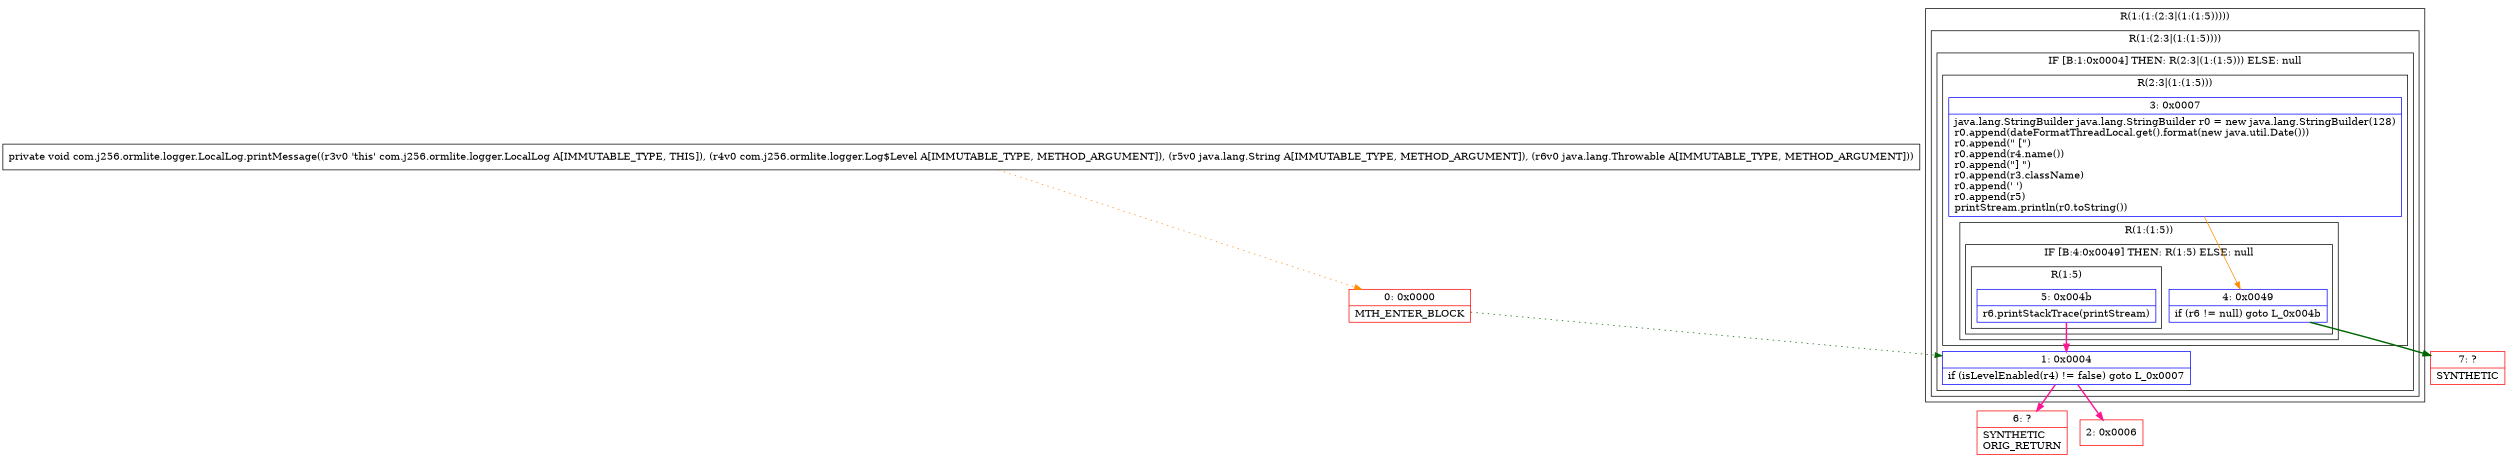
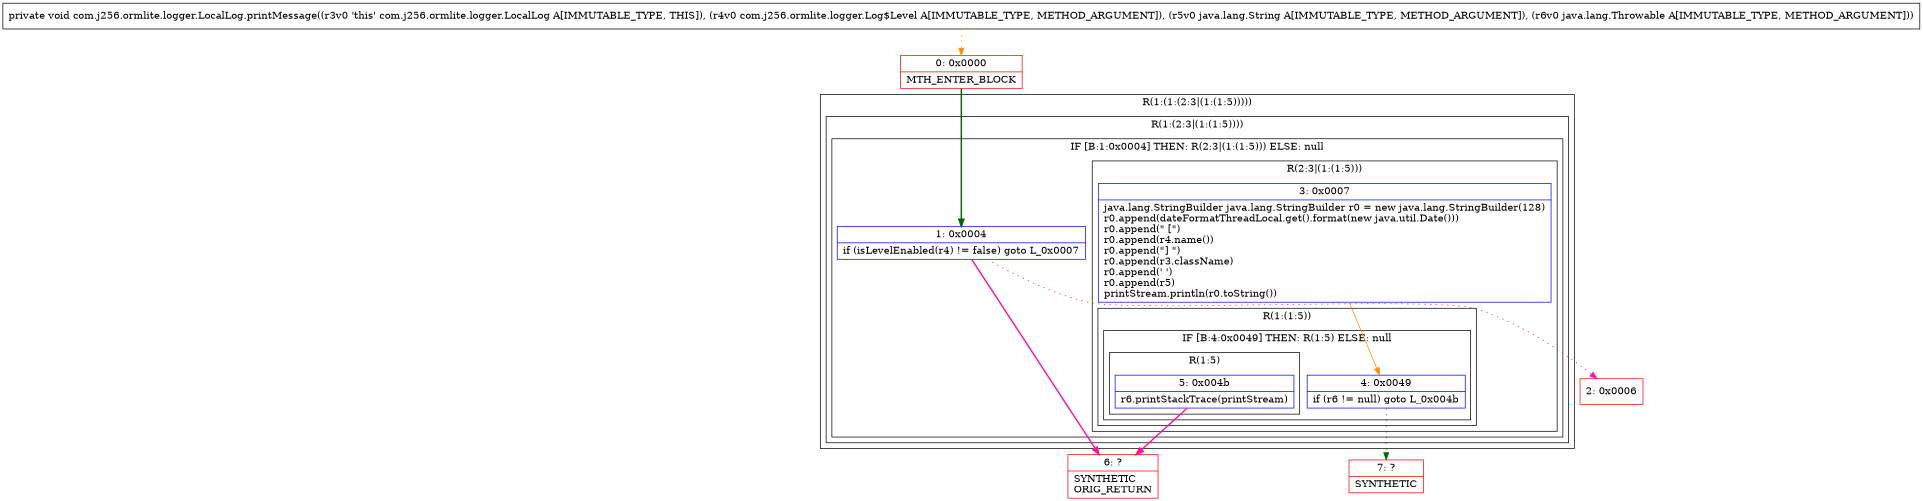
(2066, 333) -> (1164, 429)
(1703, 334) -> (961, 154)
(2367, 337) -> (1386, 430)
(2093, 407) -> (1341, 304)
